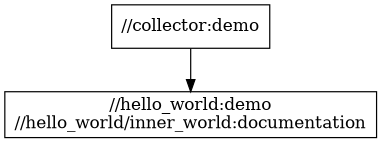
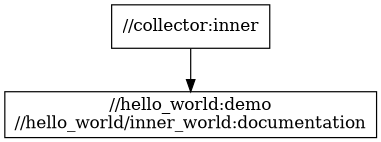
(191, 27) -> (191, 27)
